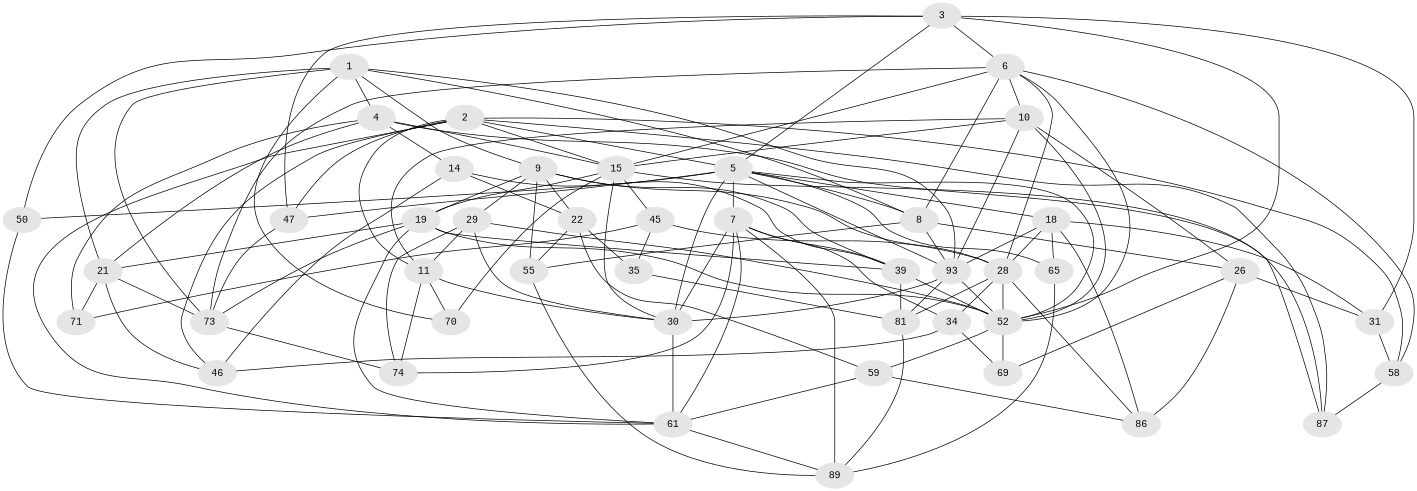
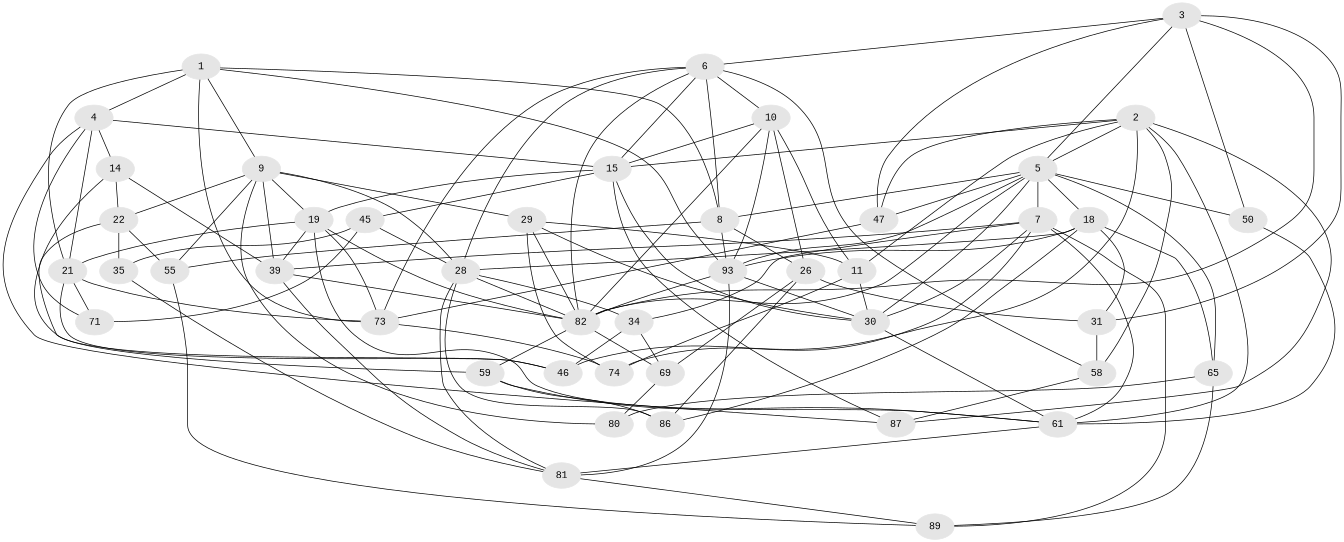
(451, 322) -> none
(1003, 322) -> (581, 322)
none -> (614, 424)
(754, 450) -> (810, 450)
